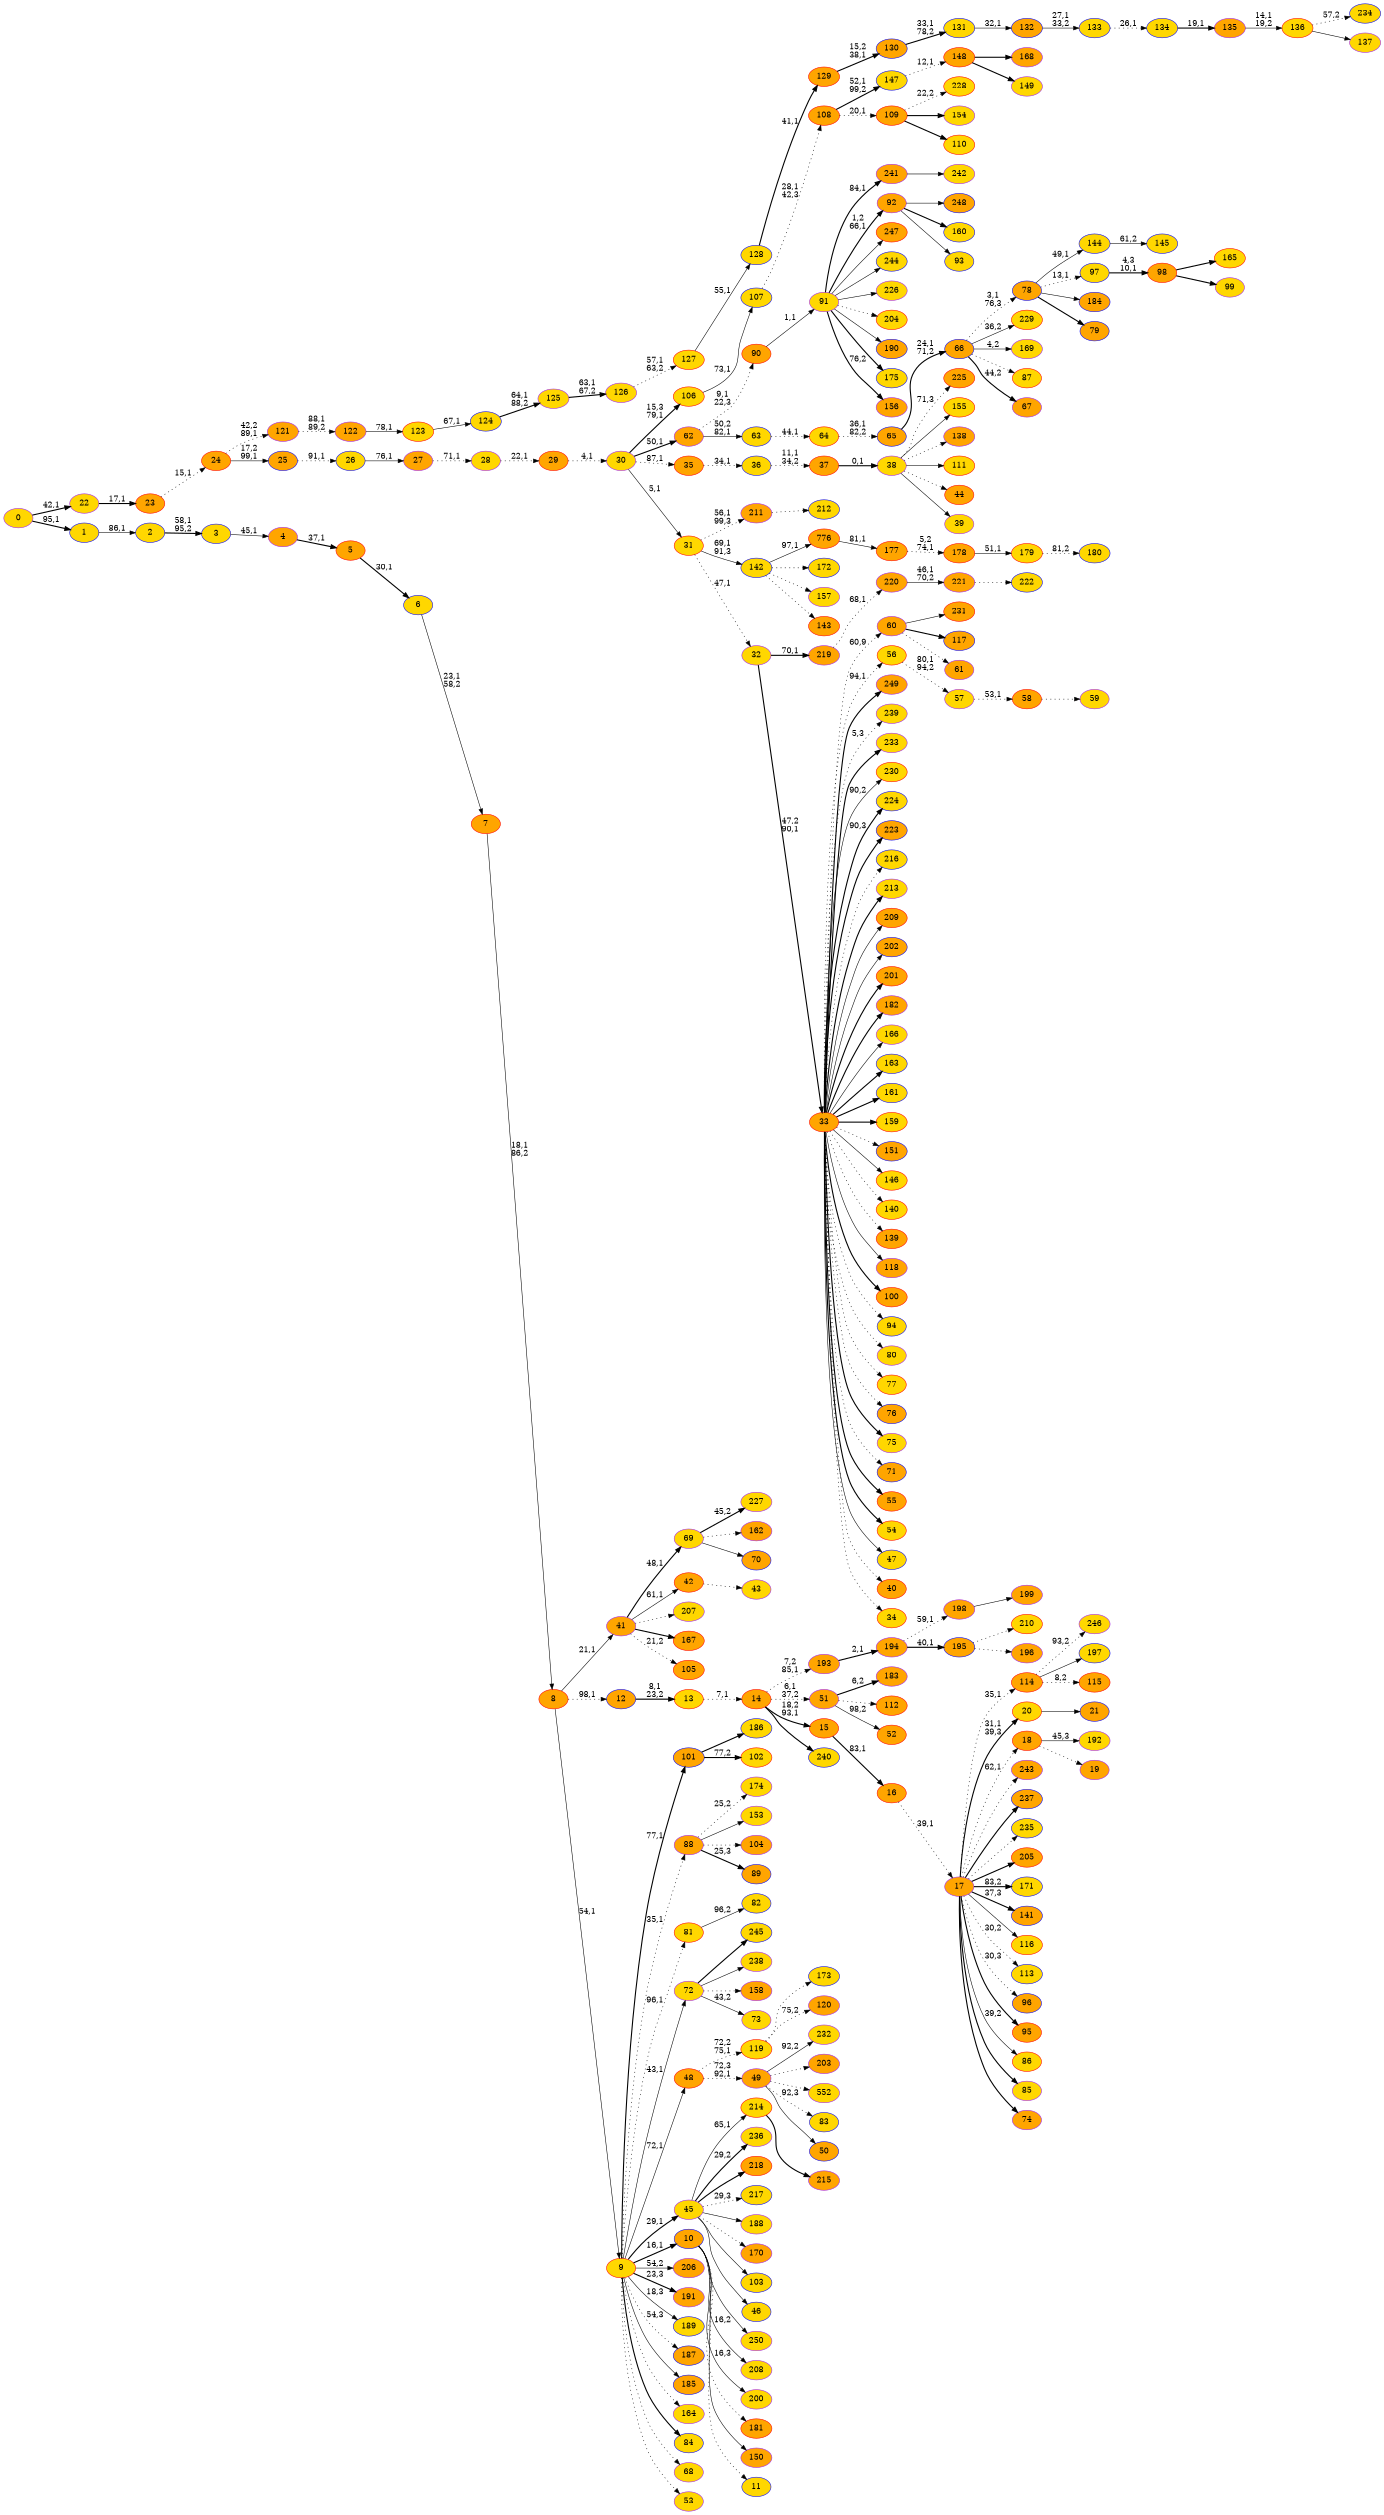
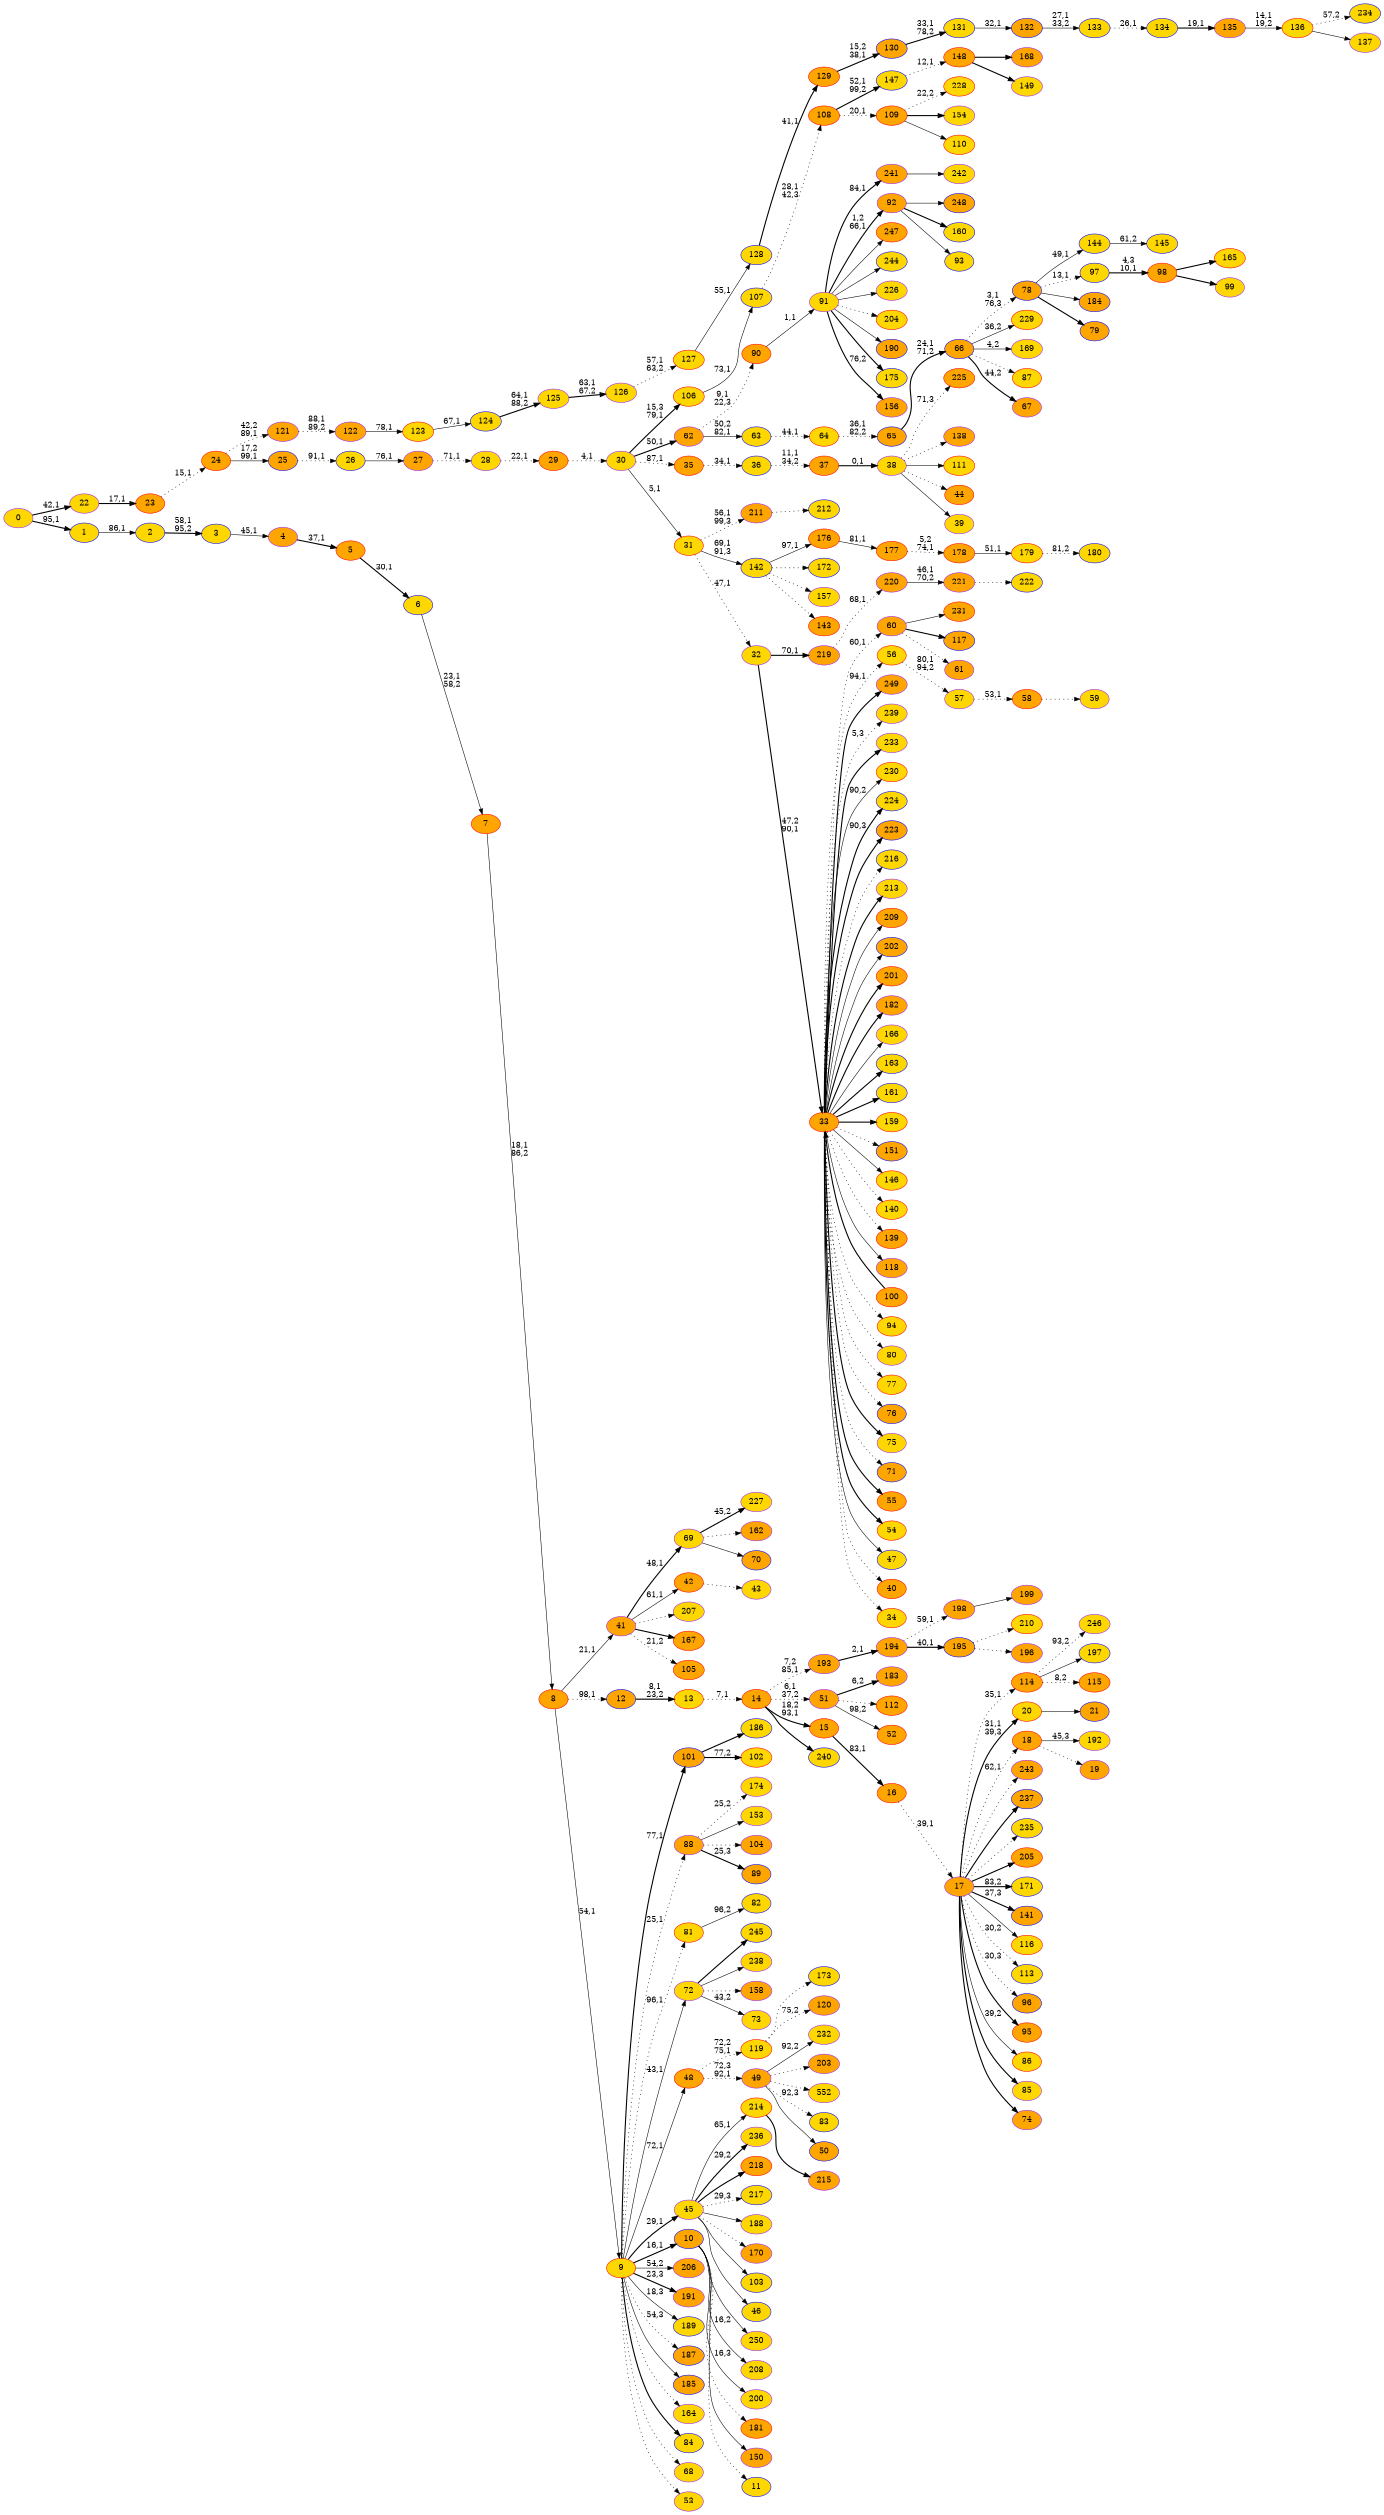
(923, 129) -> (923, 129)
(959, 407) -> none
(824, 539) -> (824, 539)
(858, 643) -> (858, 643)
(838, 1214) -> (842, 1219)
(892, 1326) -> (892, 1326)
(655, 1920) -> (655, 1920)
